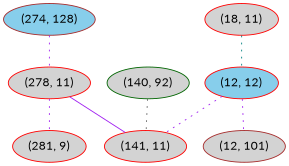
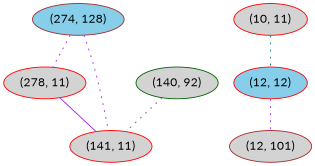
(242, 19) -> (271, 19)
(194, 114) -> (98, 82)
(49, 146) -> none
